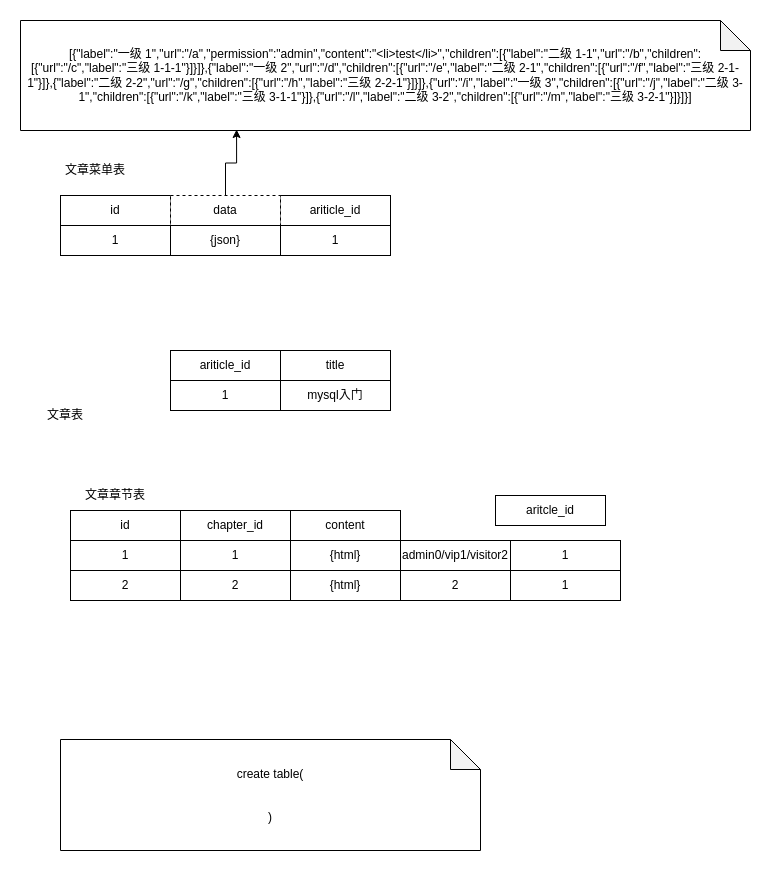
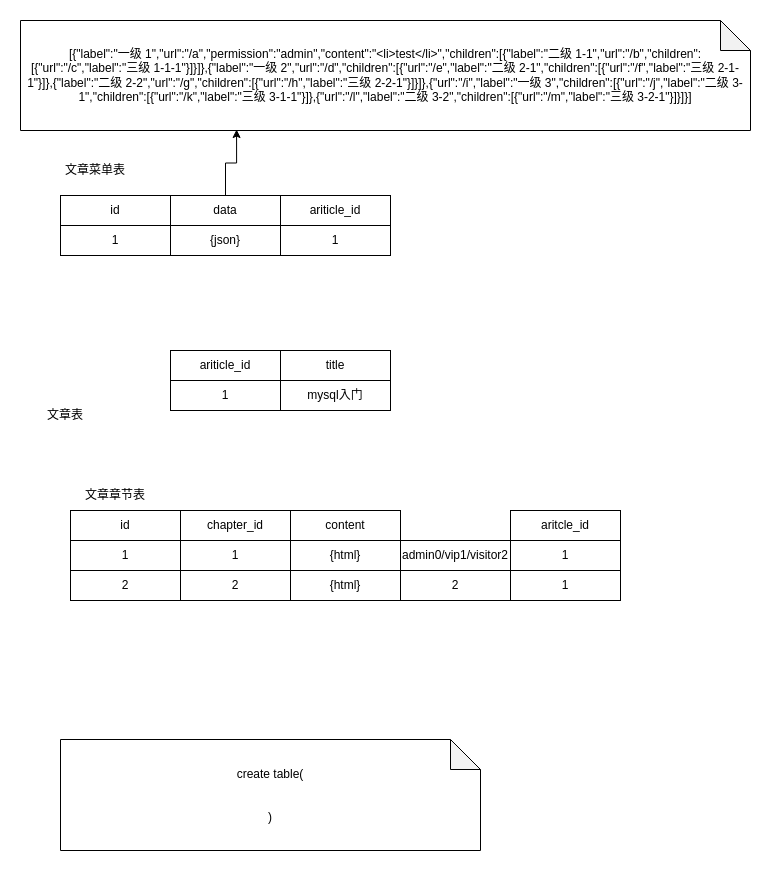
(226, 211) -> (226, 211)
(551, 511) -> (566, 526)
